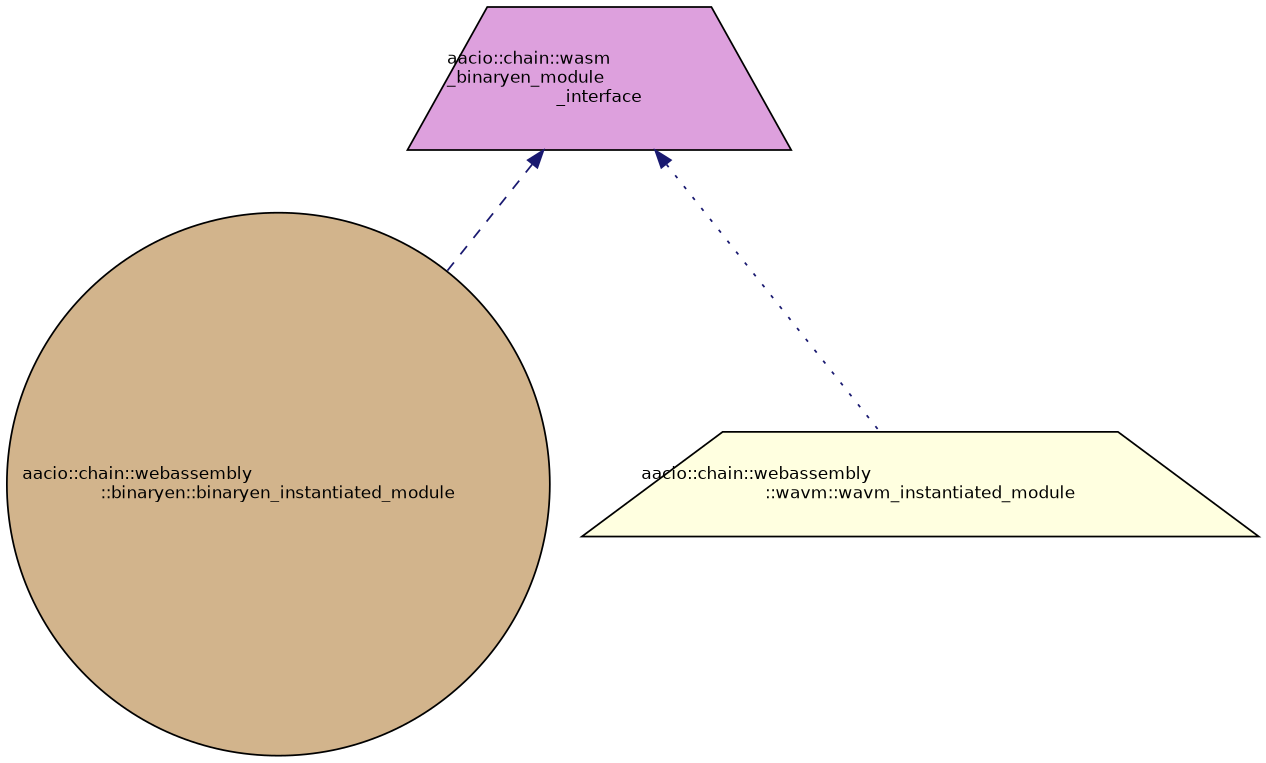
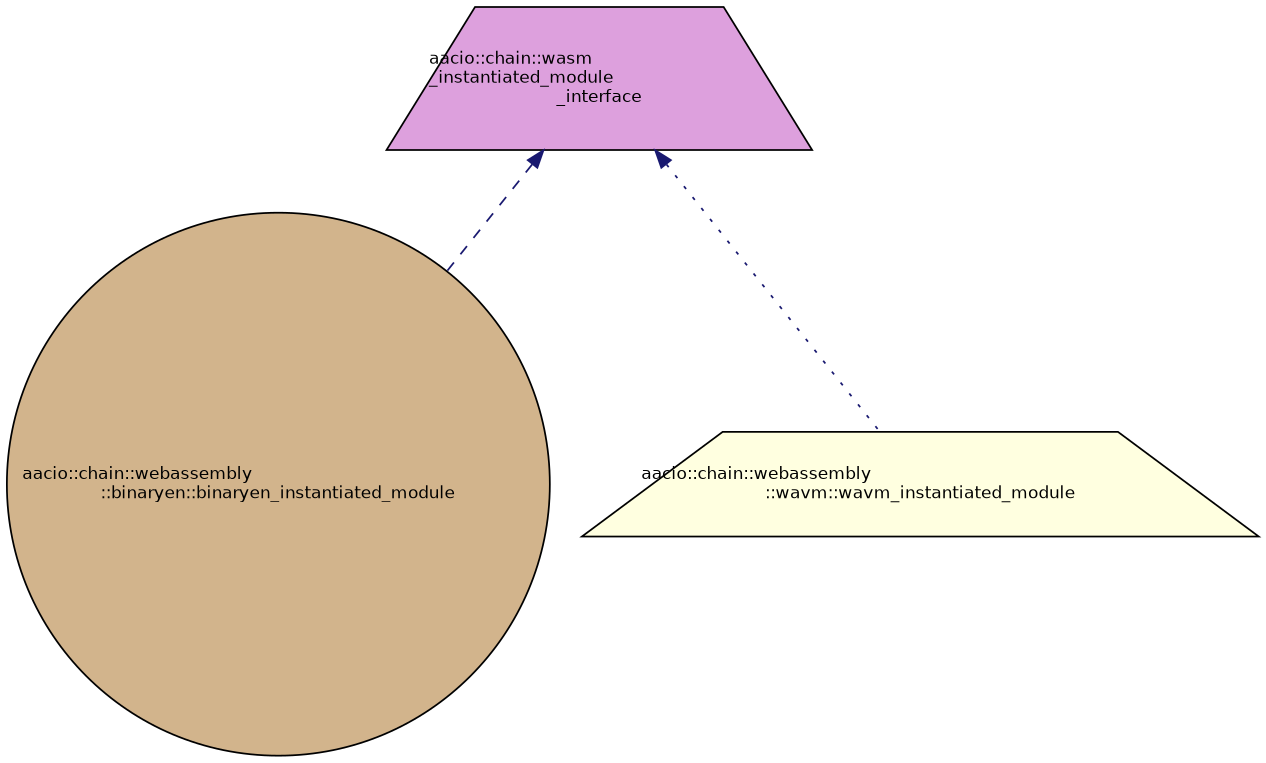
(599, 78) -> (599, 78)
